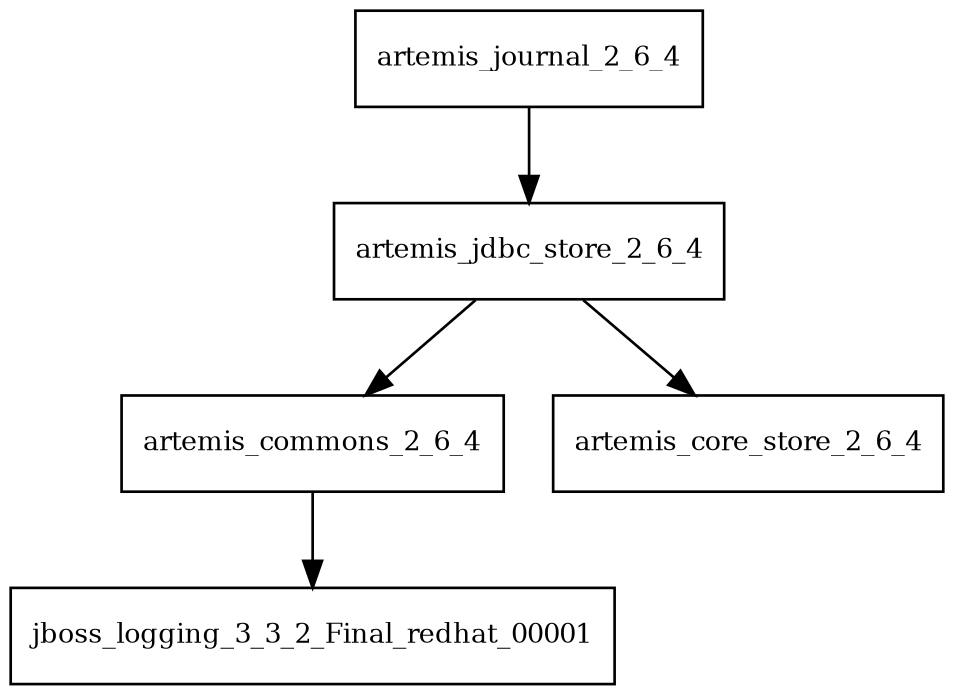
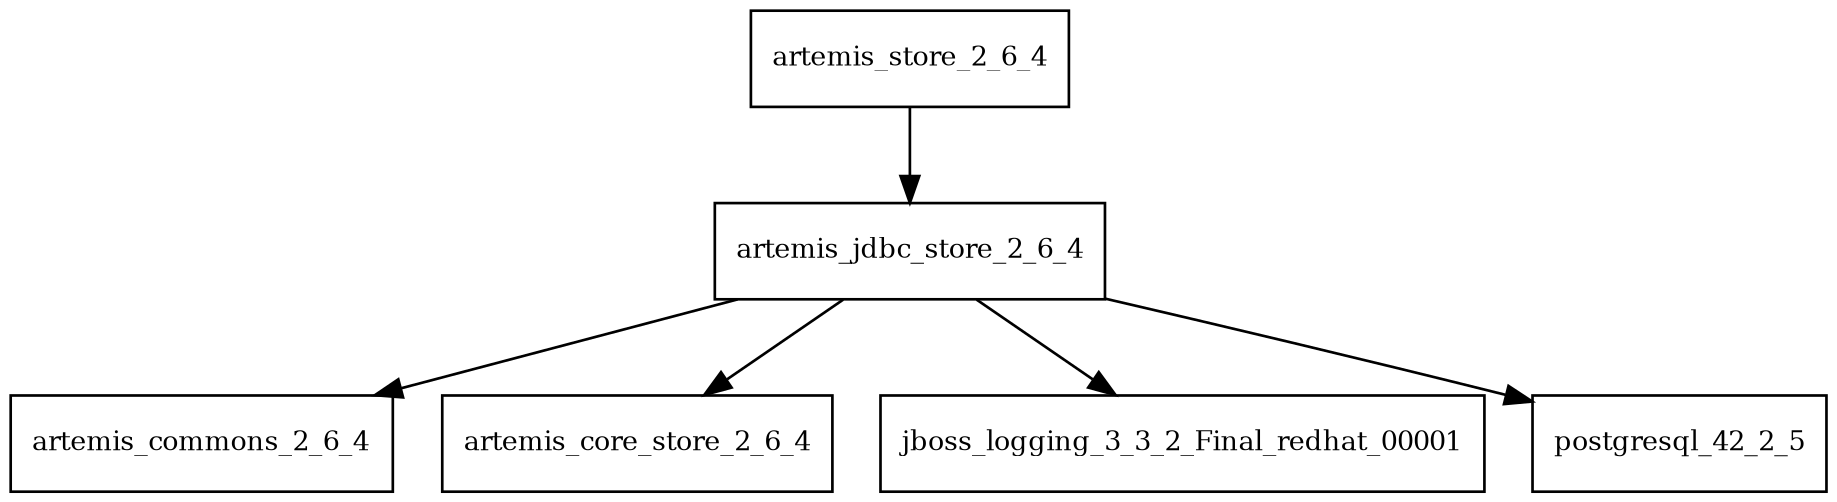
(529, 59) -> (910, 59)
none -> (1679, 444)
(313, 527) -> (1035, 339)
